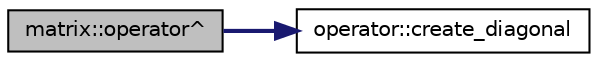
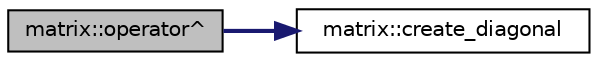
(443, 31) -> (443, 31)
